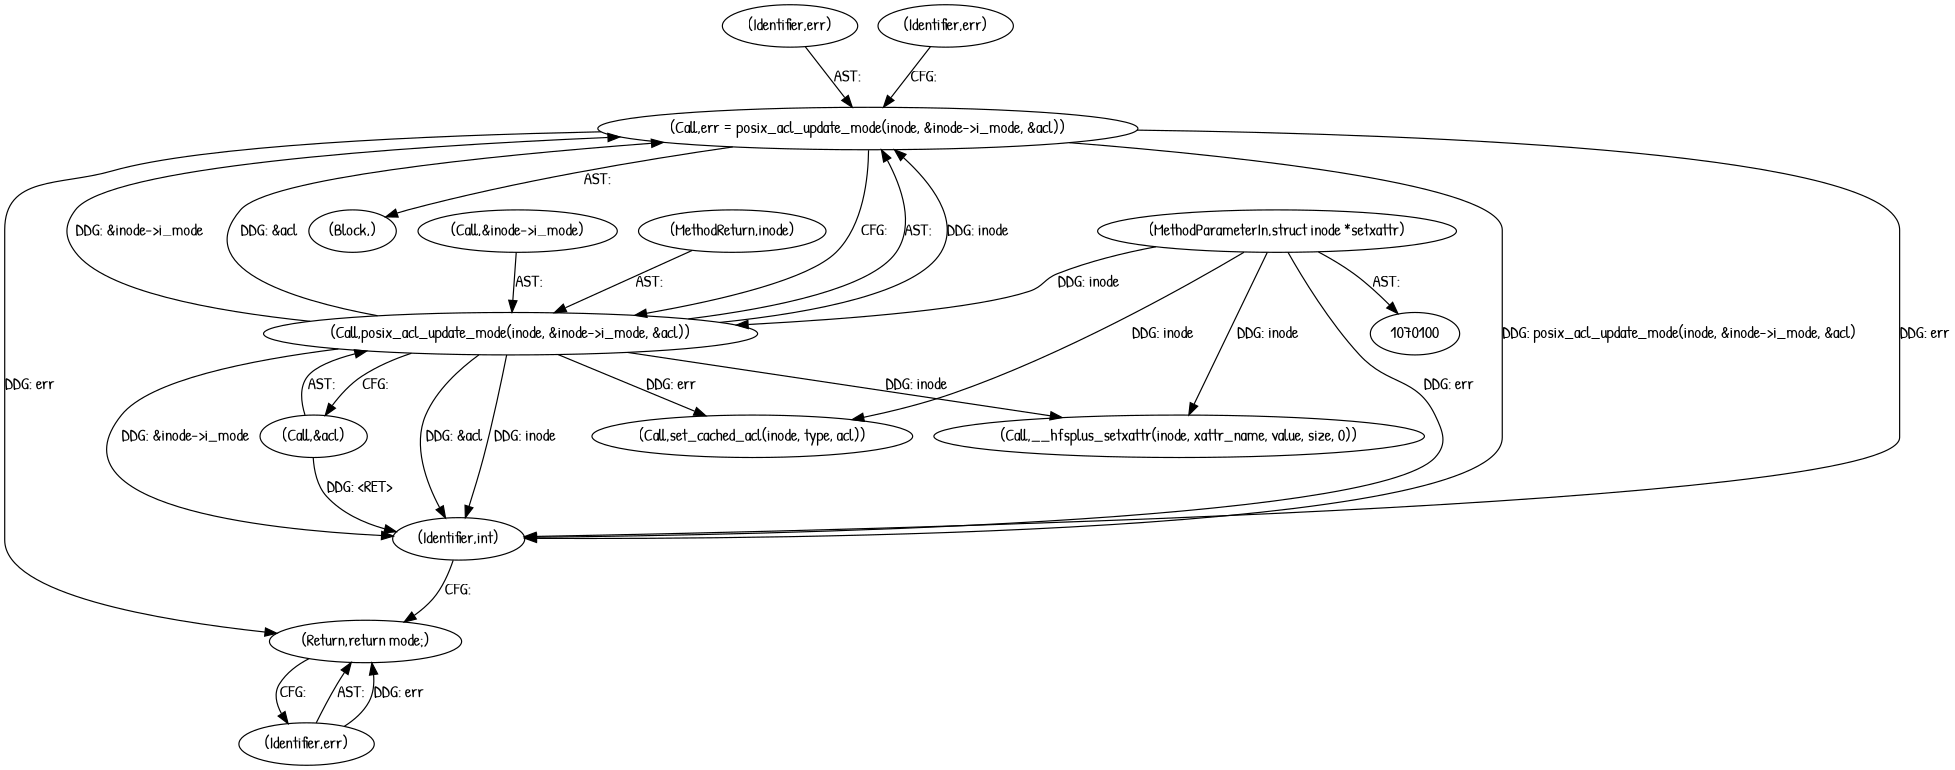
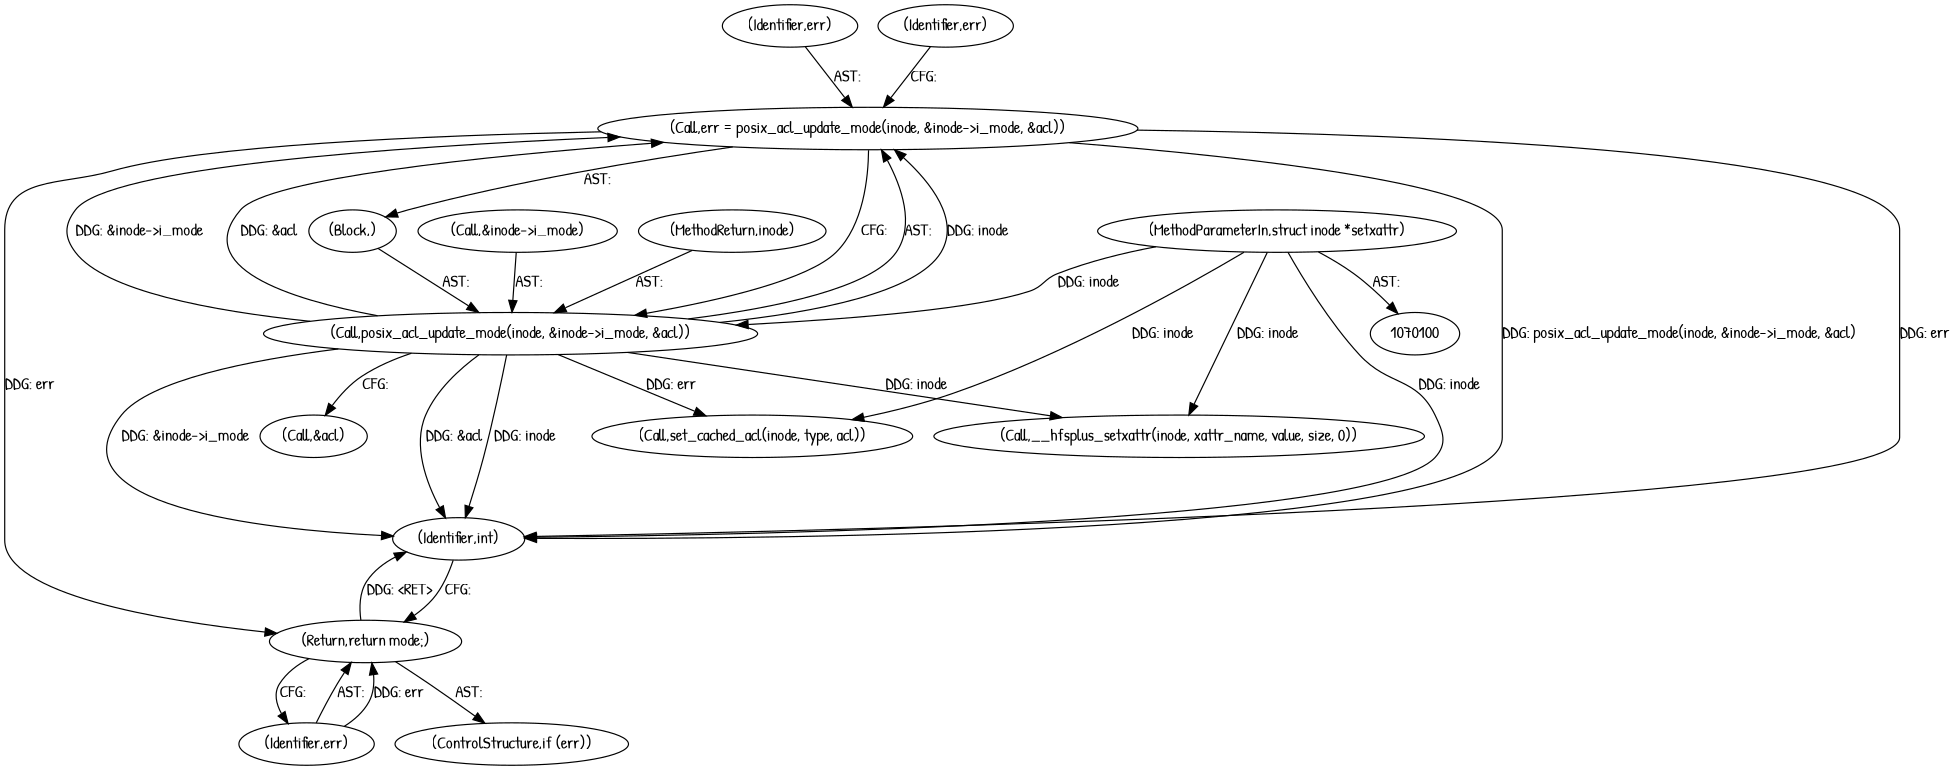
(312, 372) -> (423, 277)
(1449, 385) -> (1449, 385)
(336, 505) -> (366, 582)
none -> (512, 744)
